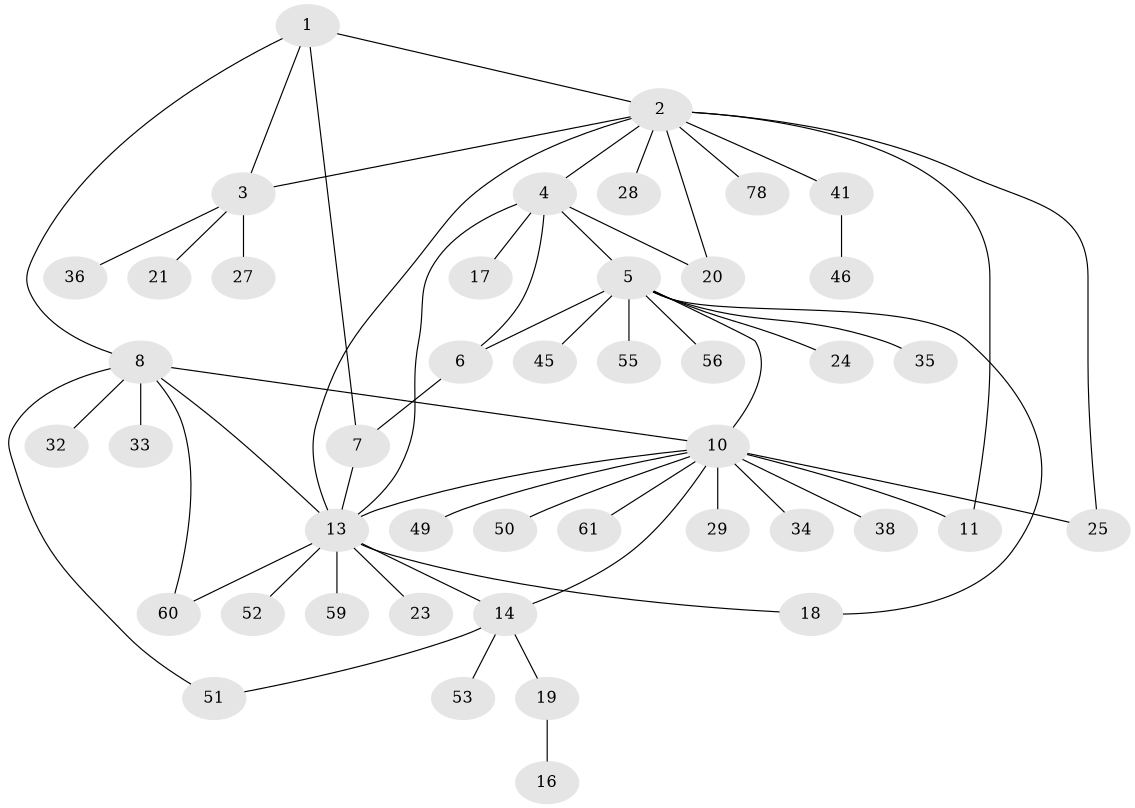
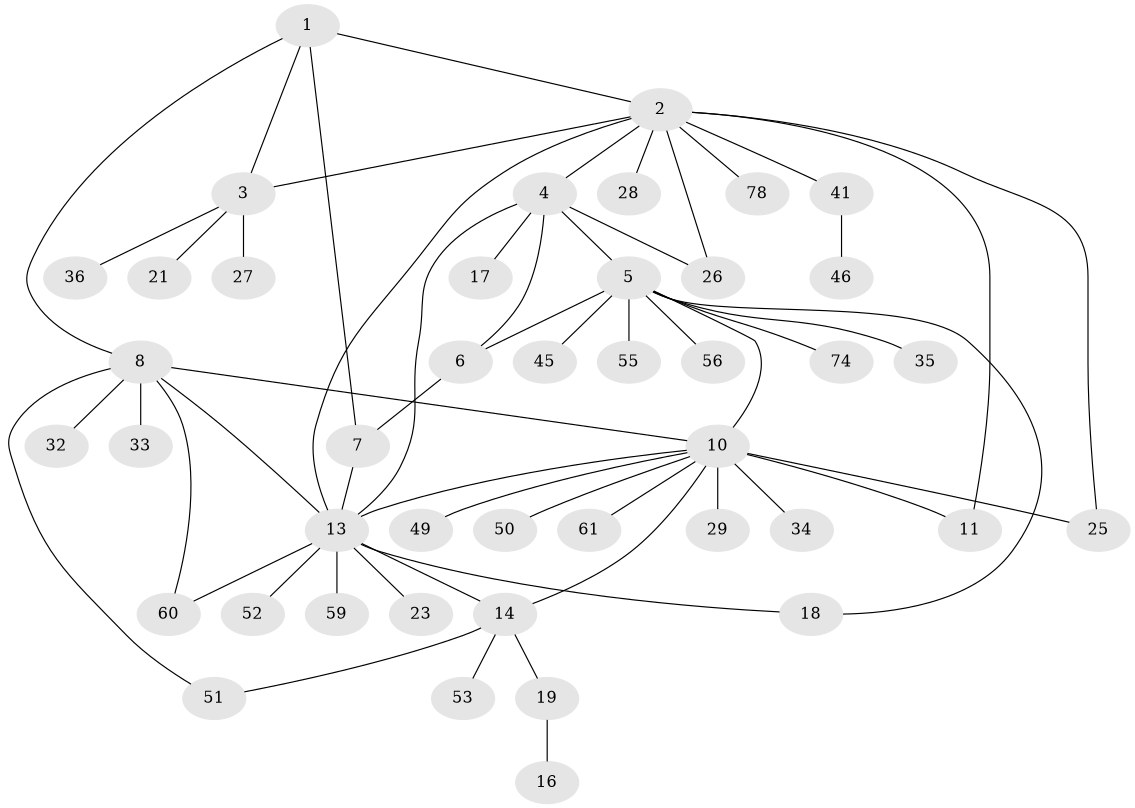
(713, 278) -> (713, 278)
(842, 362) -> (842, 362)
(886, 530) -> none
